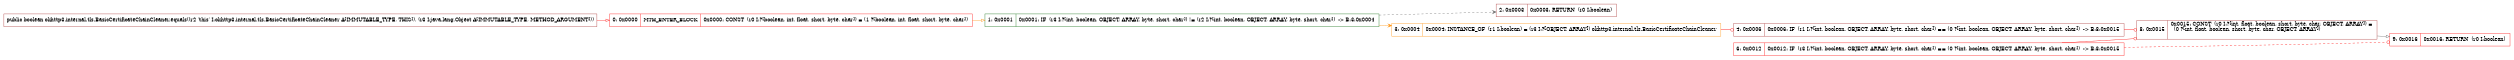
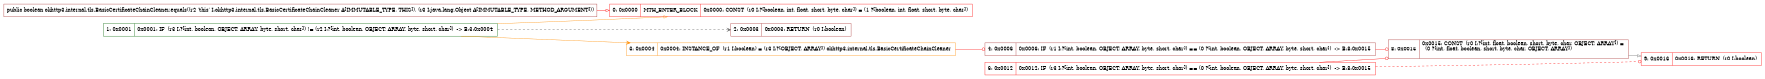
(977, 20) -> (581, 21)
